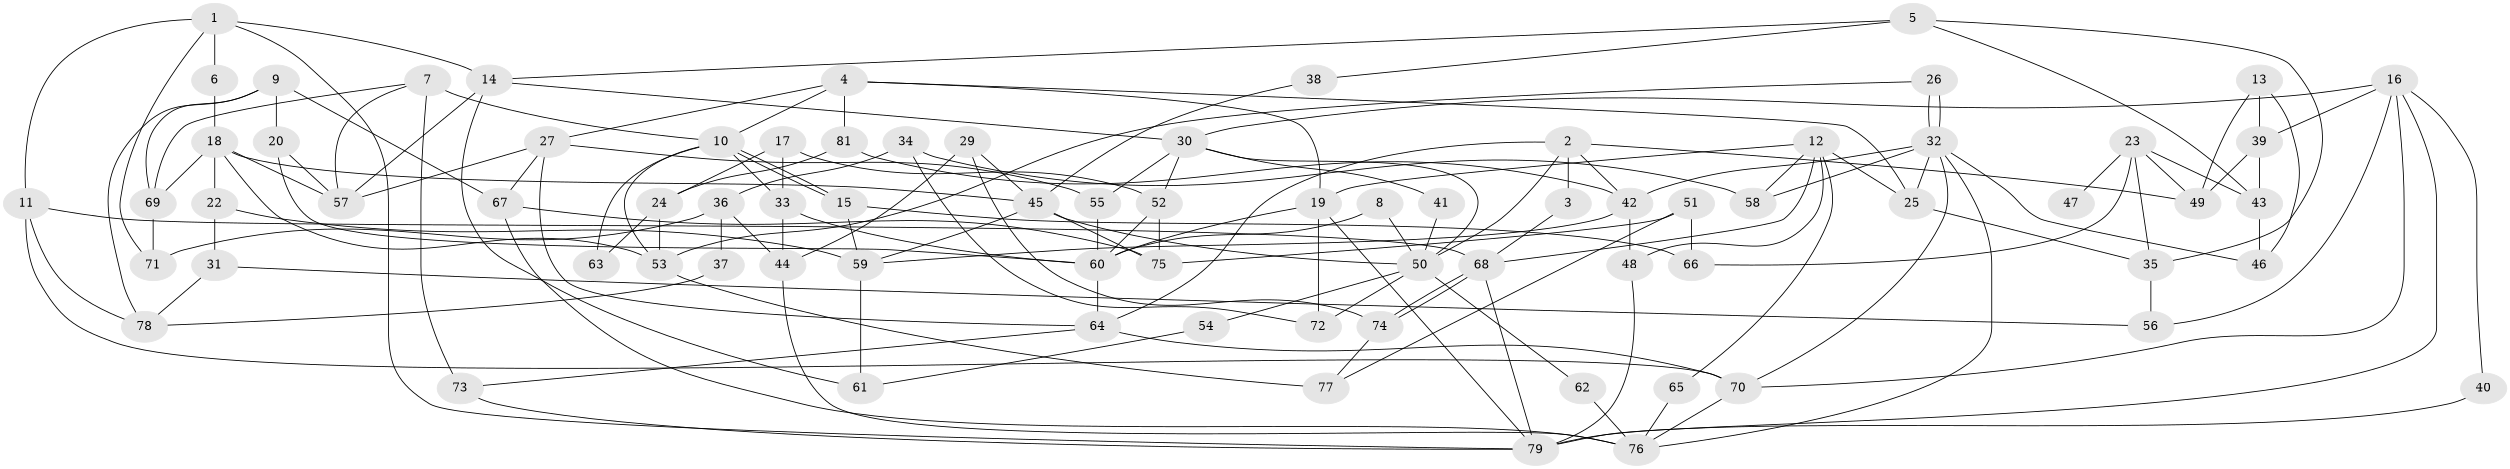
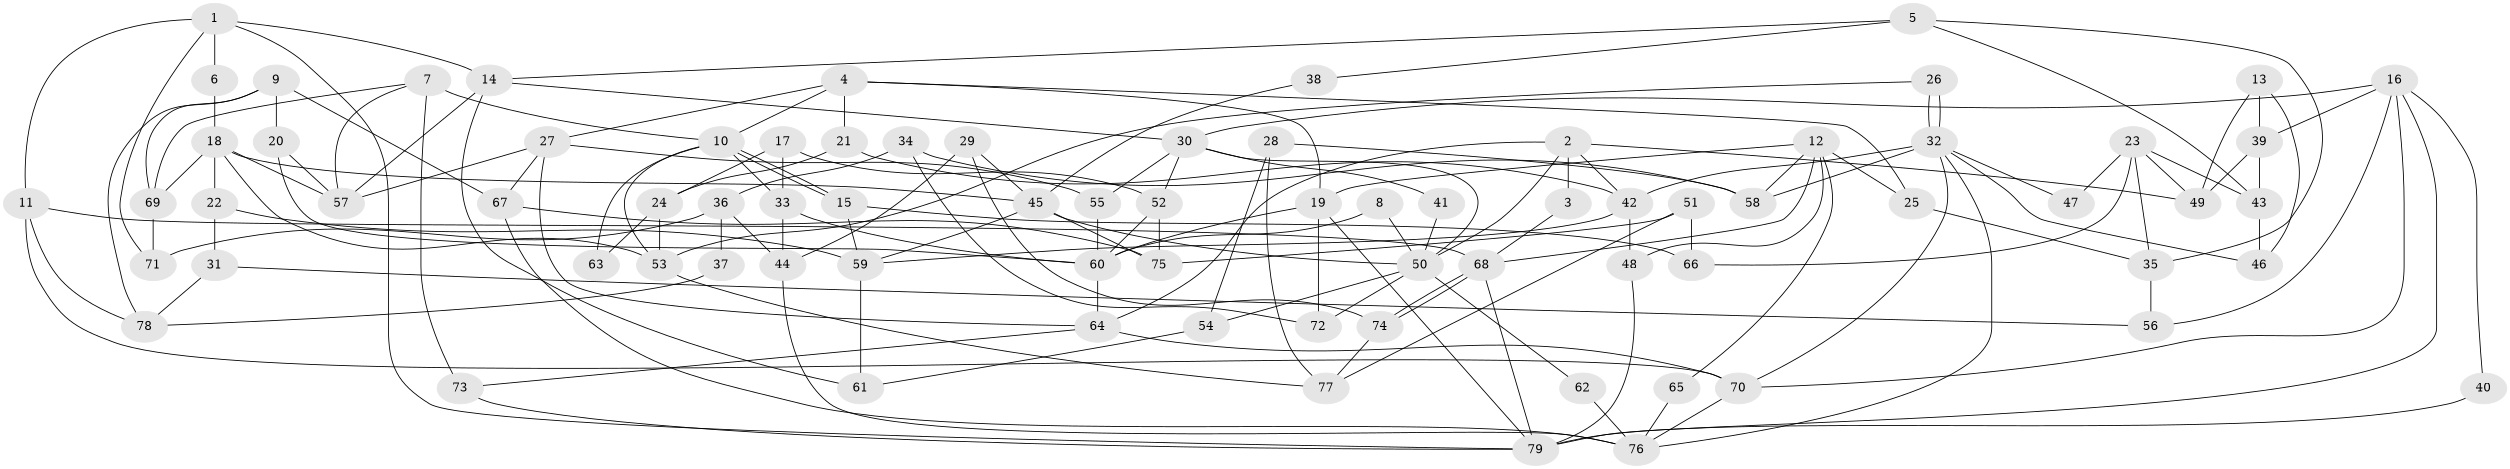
(844, 142) -> (844, 142)
none -> (1271, 142)
(1922, 175) -> (2000, 172)
